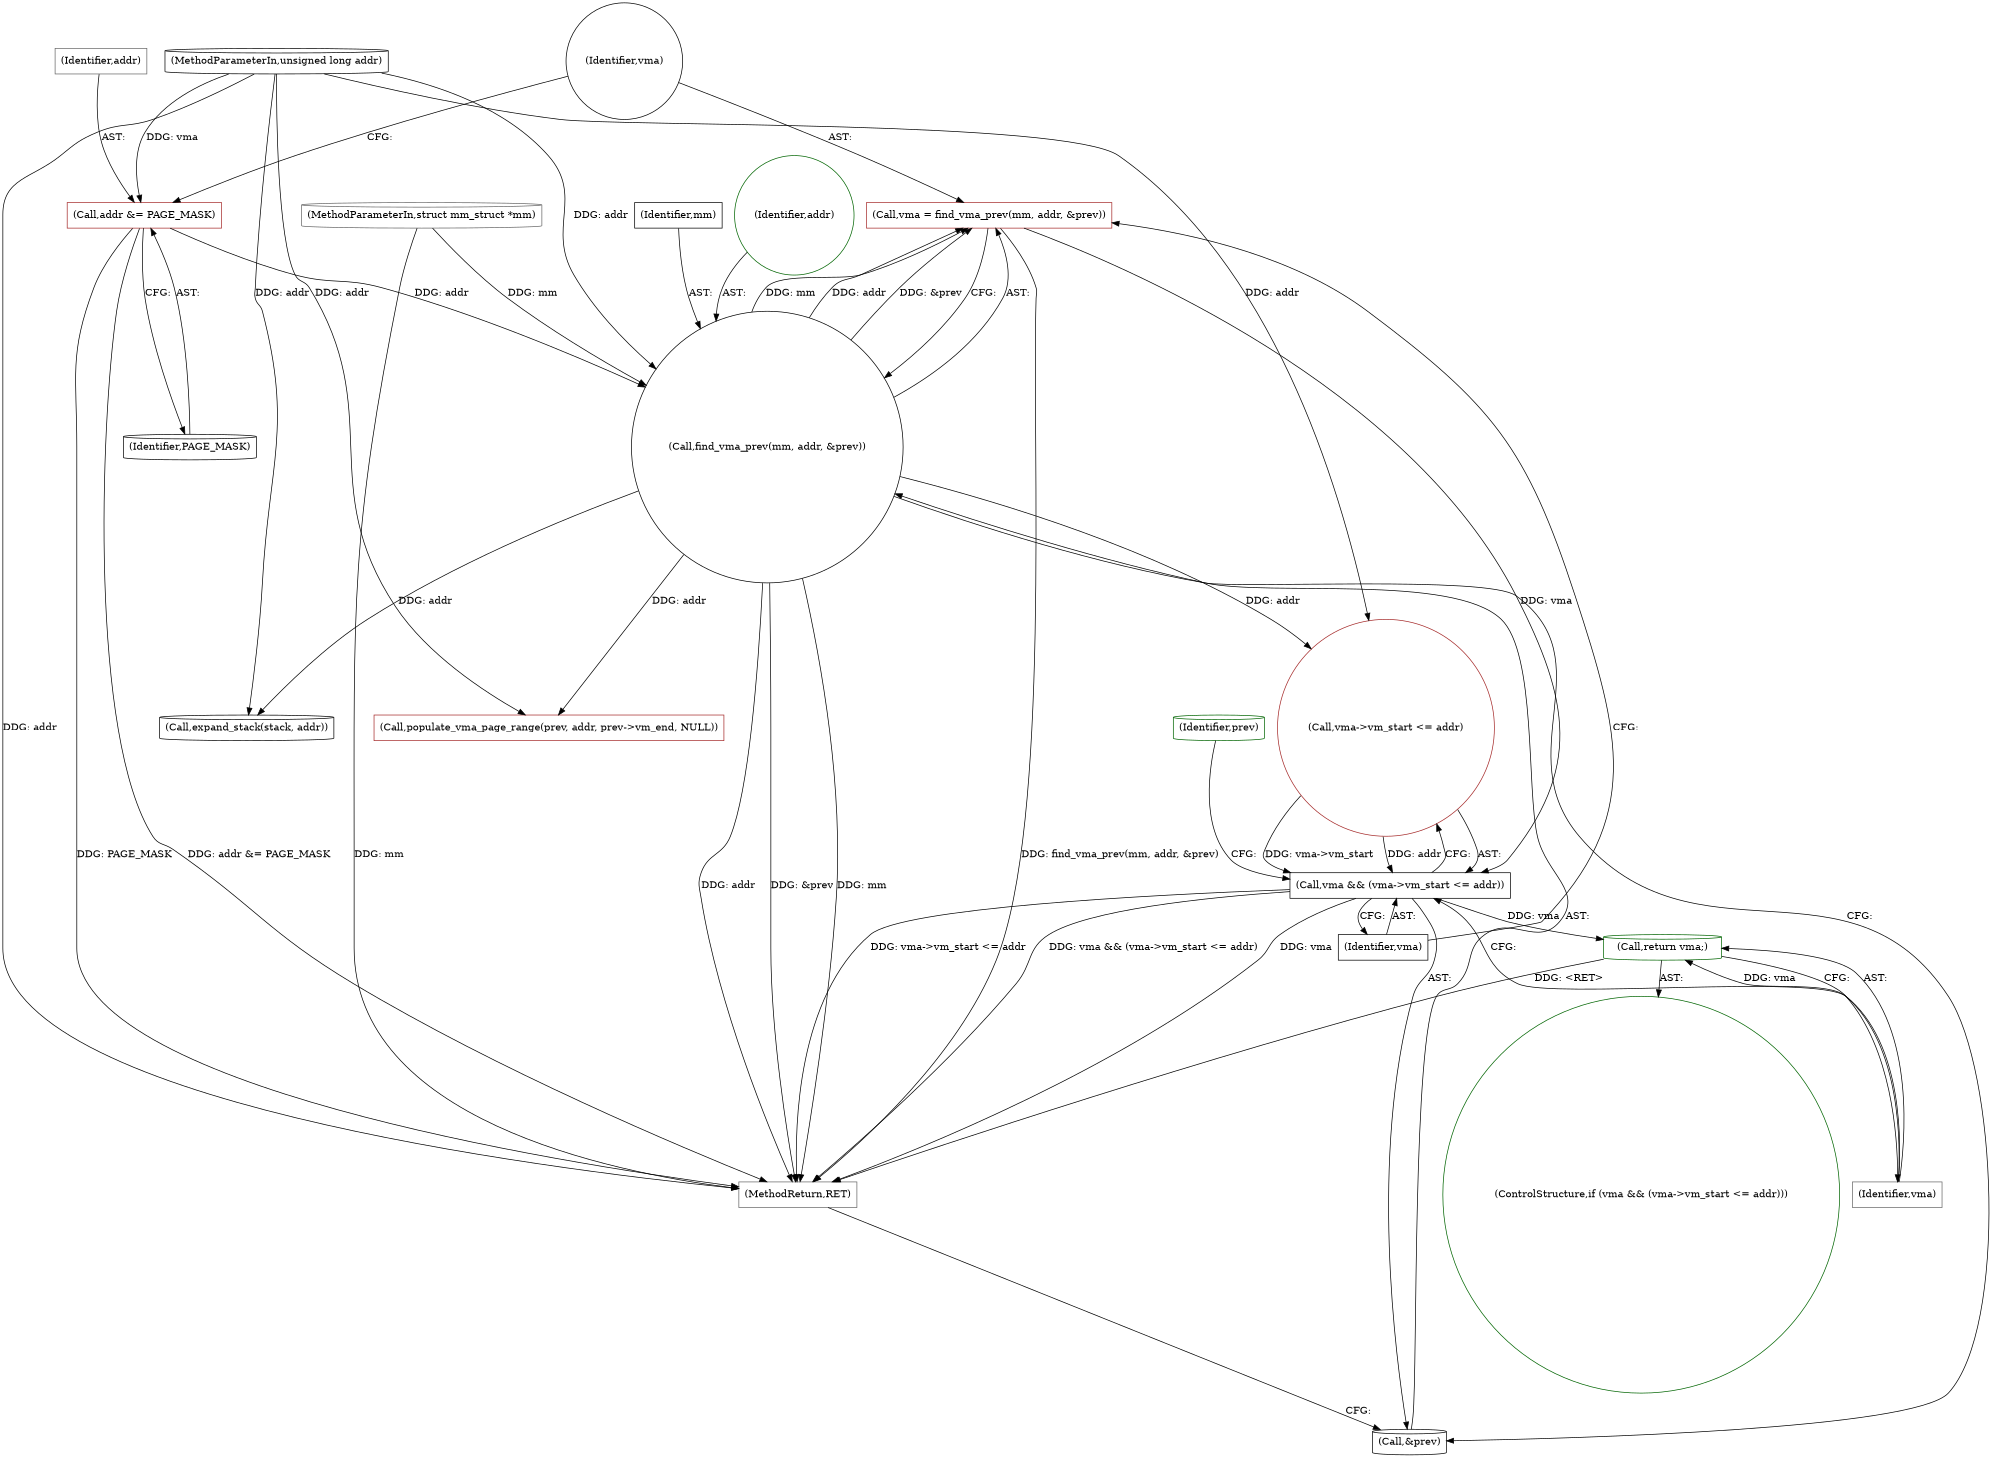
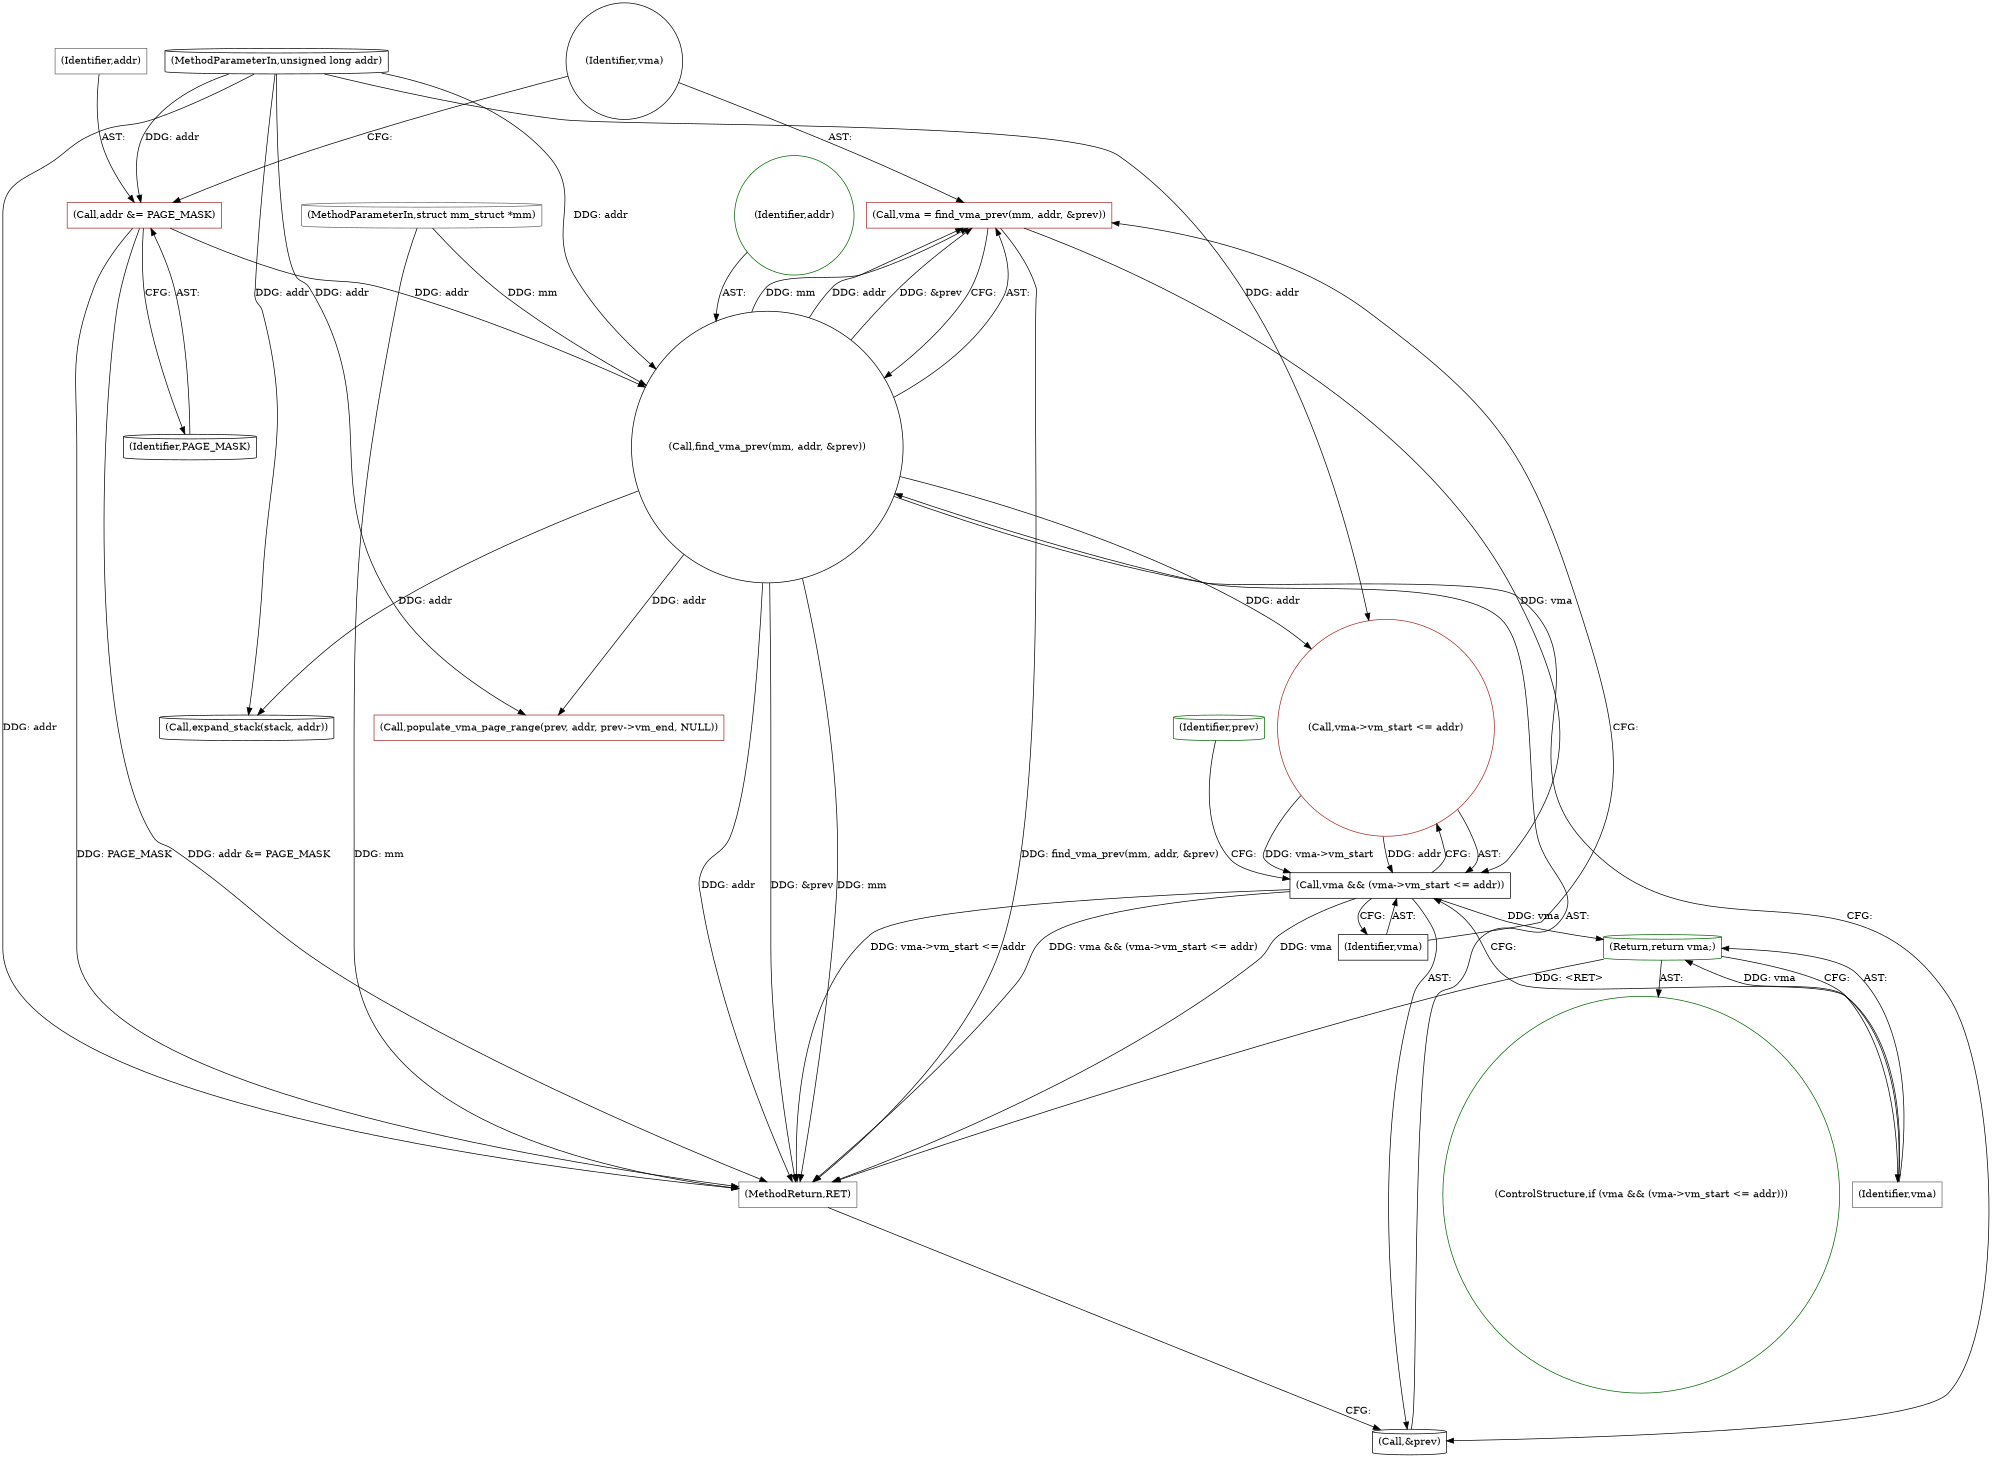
(172, 138) -> (172, 138)
(678, 215) -> none
(1663, 947) -> (1663, 947)
